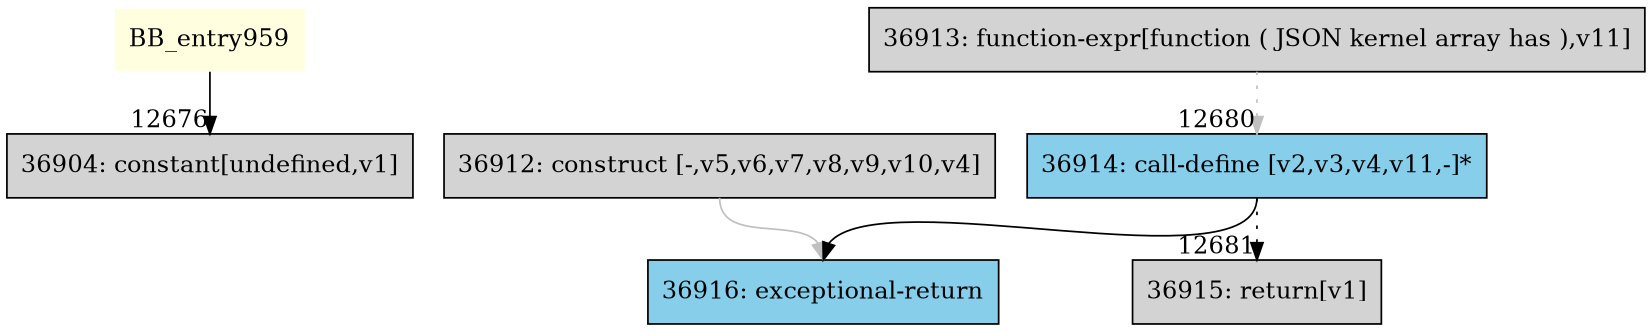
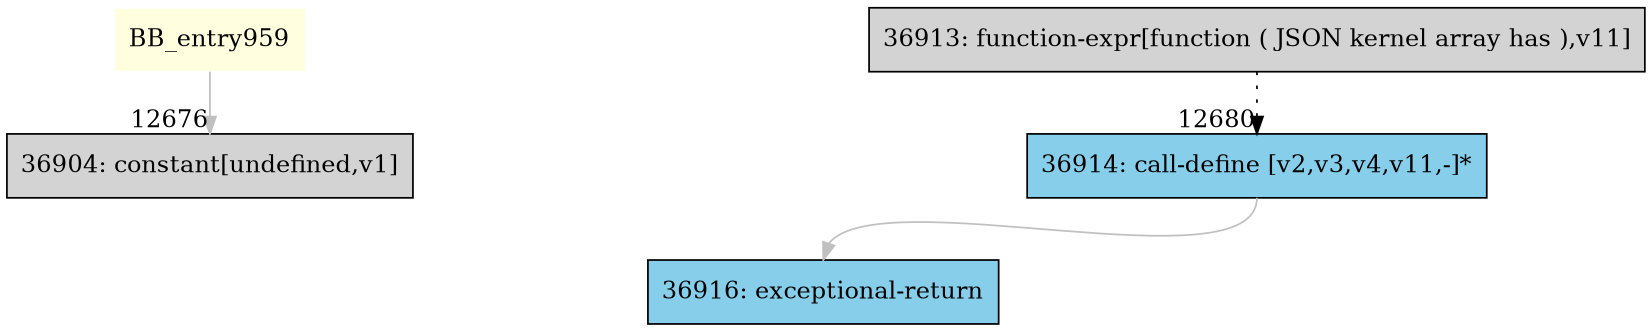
(210, 94) -> (210, 94)
(1257, 94) -> (1257, 94)
(720, 166) -> none
(1048, 230) -> (1048, 230)
(1257, 292) -> none
